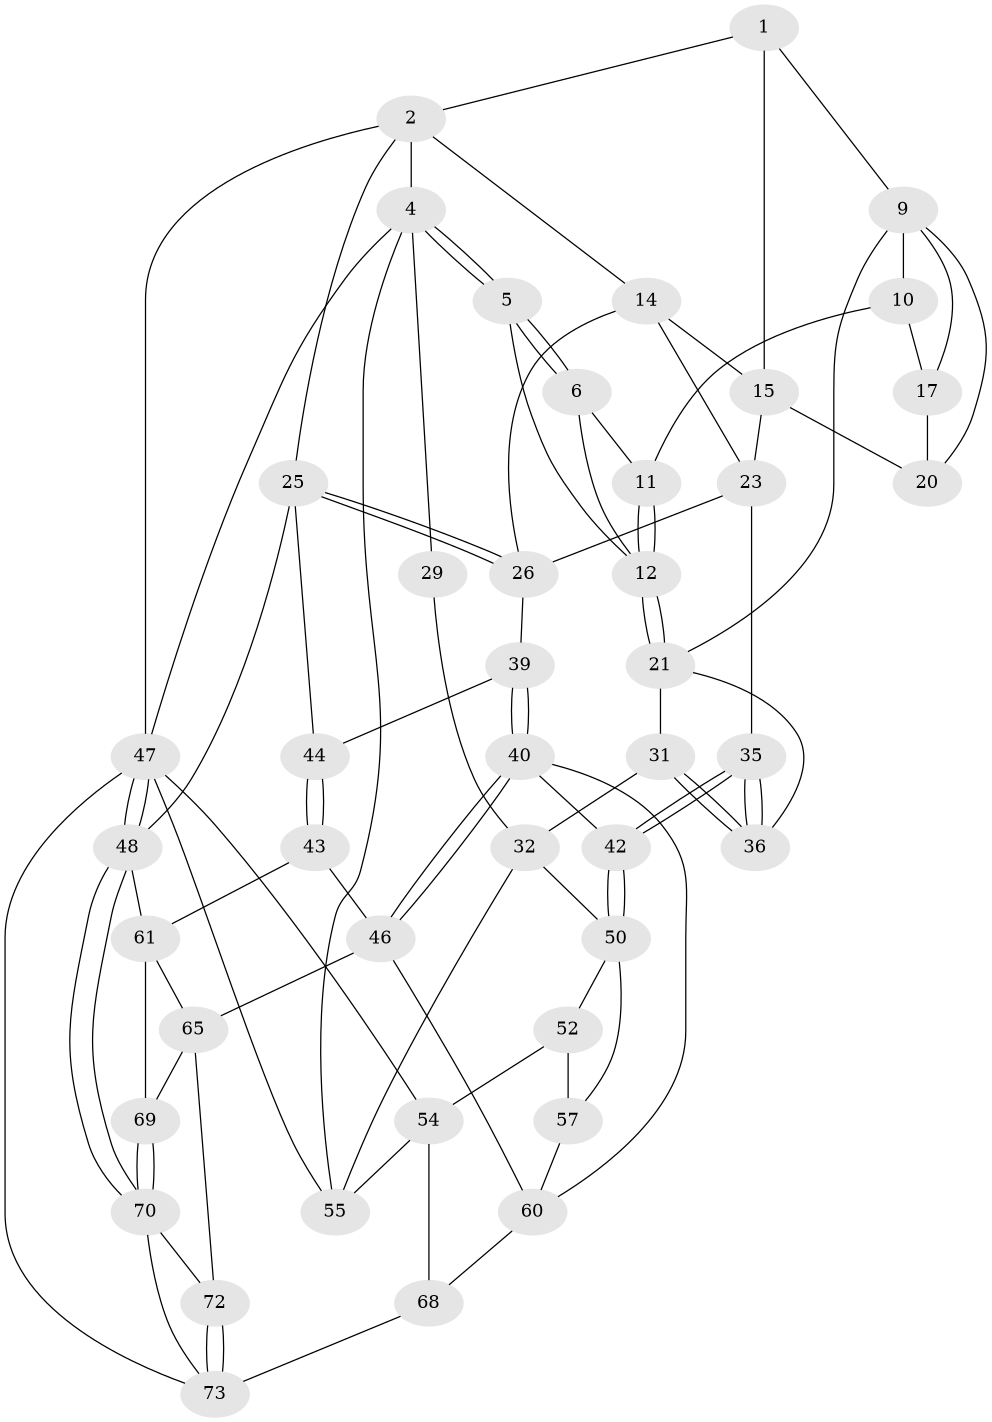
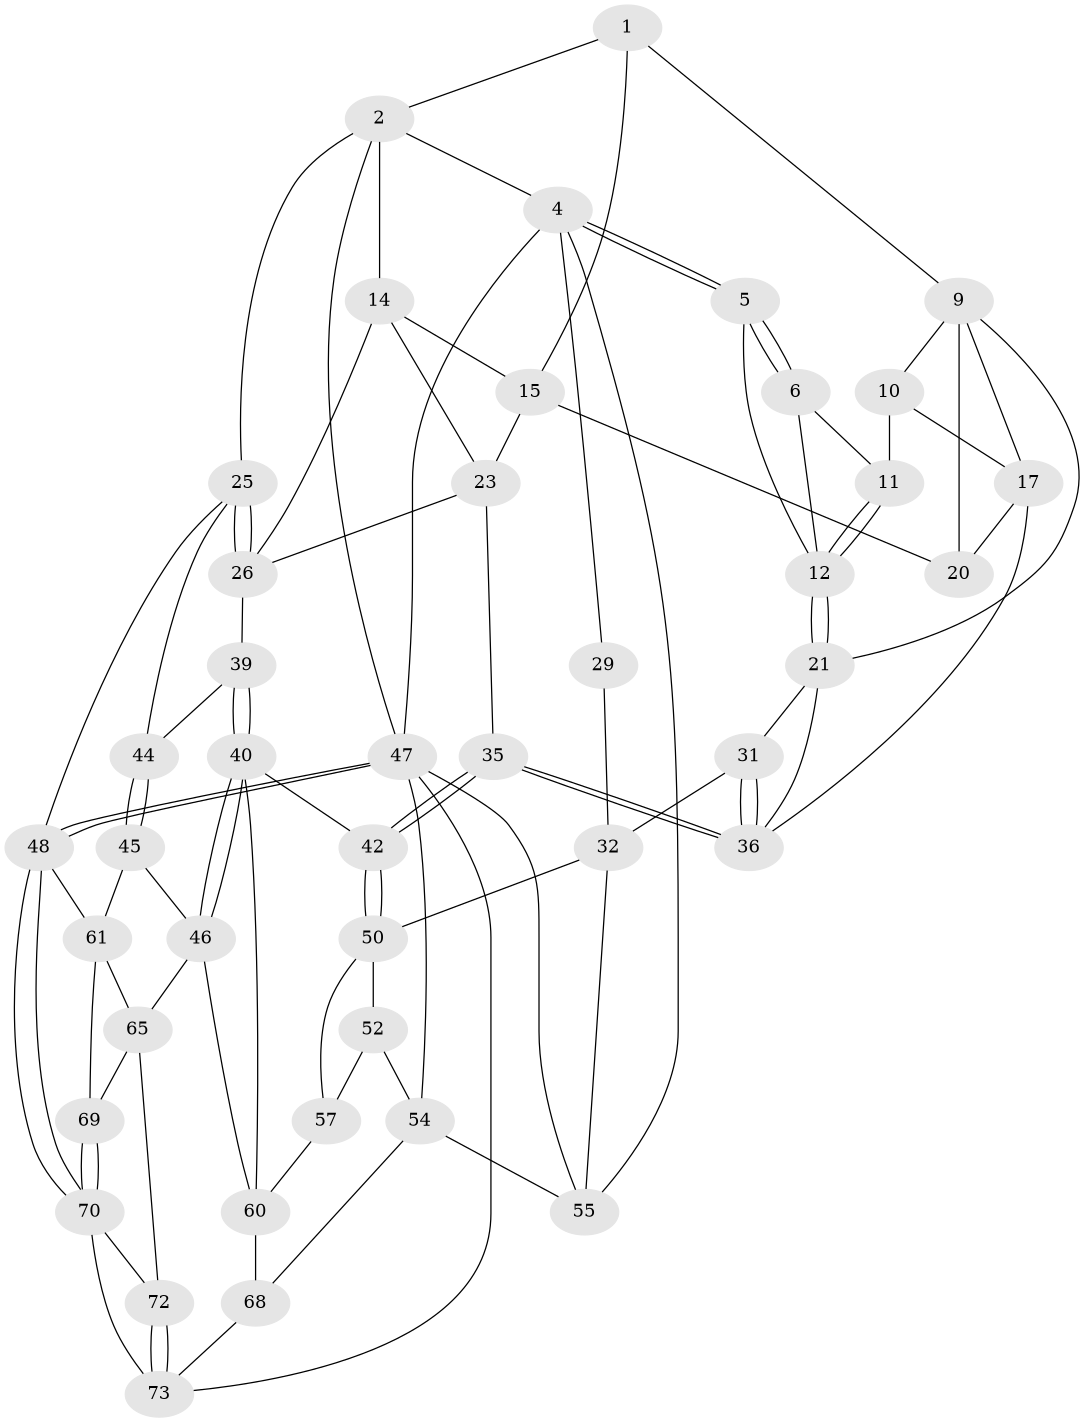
none -> (934, 692)
(315, 848) -> (130, 848)
